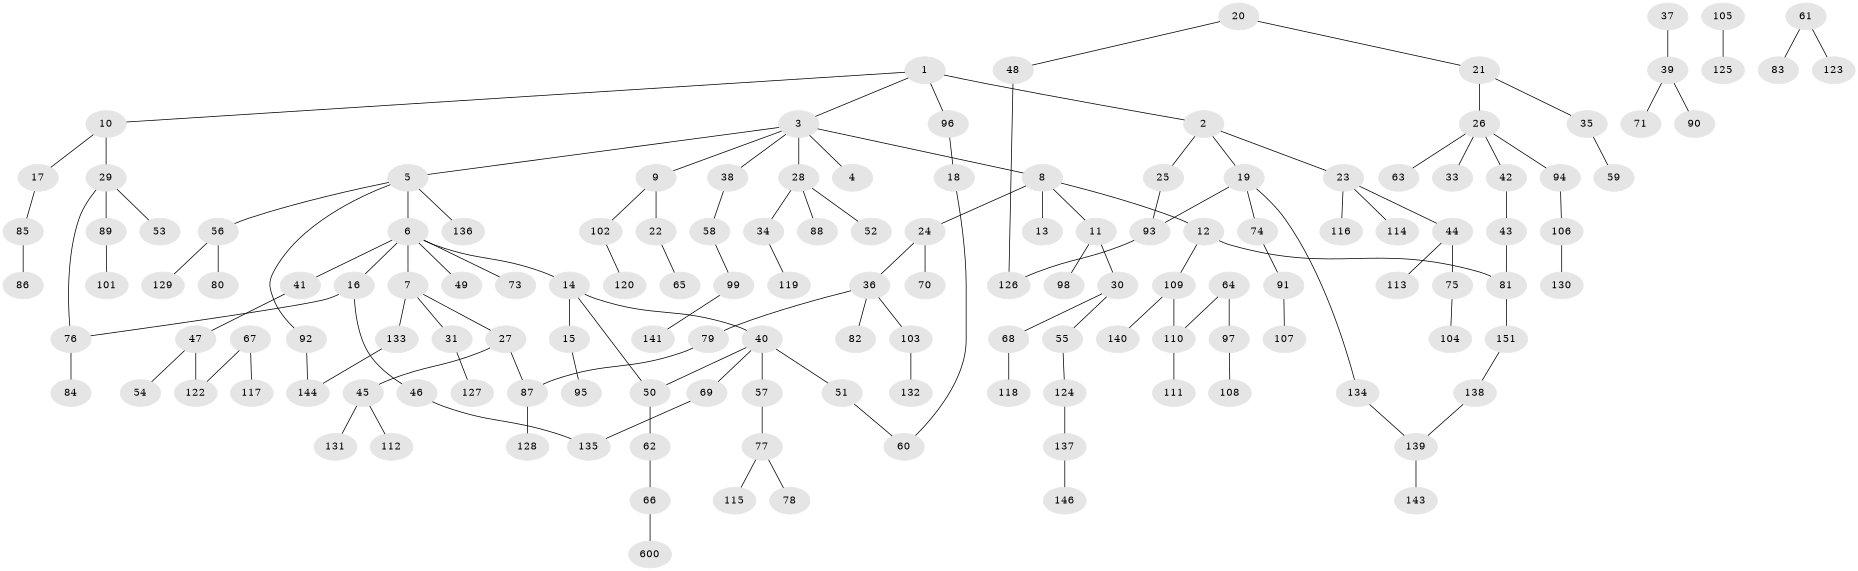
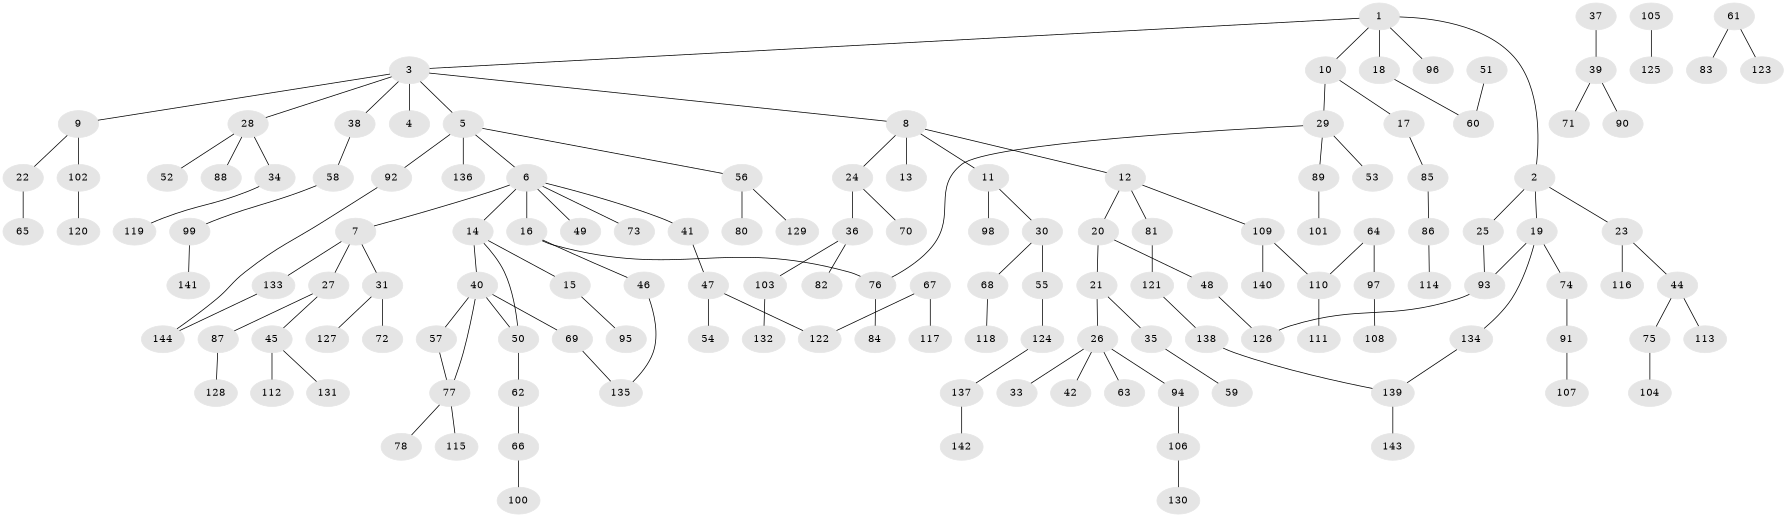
(951, 151) -> (1379, 43)
none -> (1112, 205)
(1370, 205) -> (1429, 259)
(1506, 232) -> none
none -> (383, 339)
(708, 339) -> none
(1506, 339) -> (1152, 285)
(802, 366) -> (467, 340)
(1065, 501) -> (962, 447)
(650, 554) -> (519, 501)
